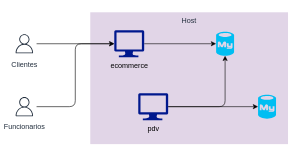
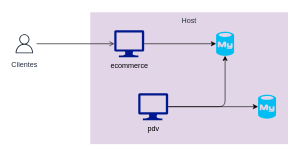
(75, 94) -> none
(24, 107) -> none
